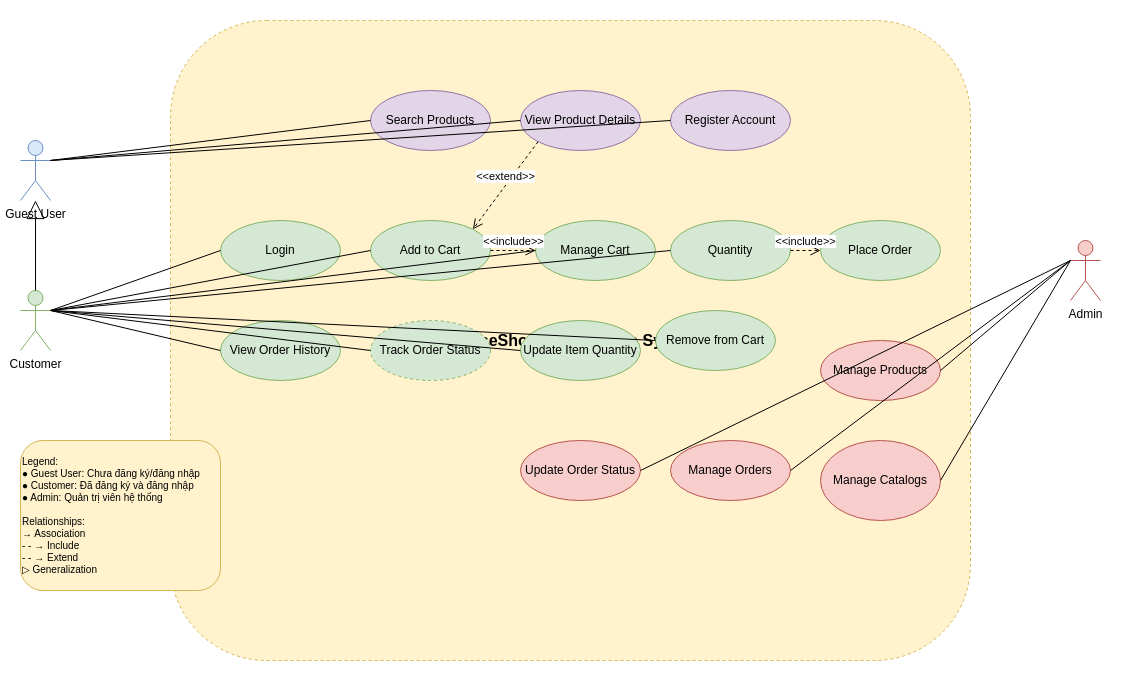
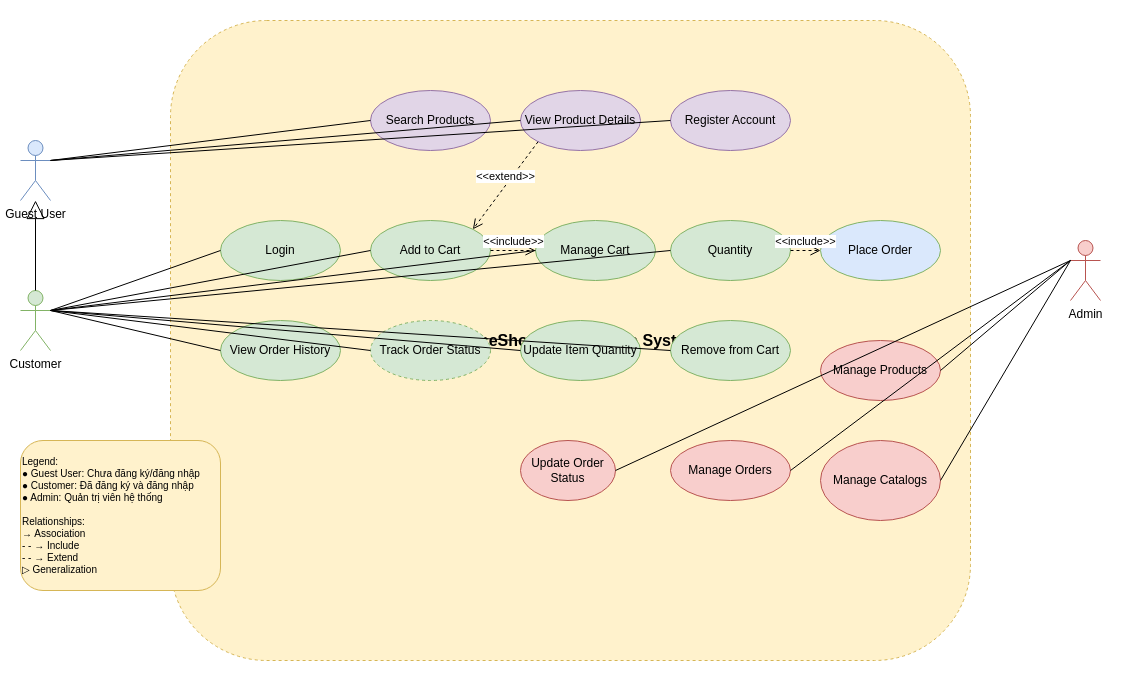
(881, 251) -> (881, 251)
(716, 341) -> (731, 351)
(581, 471) -> (568, 471)
